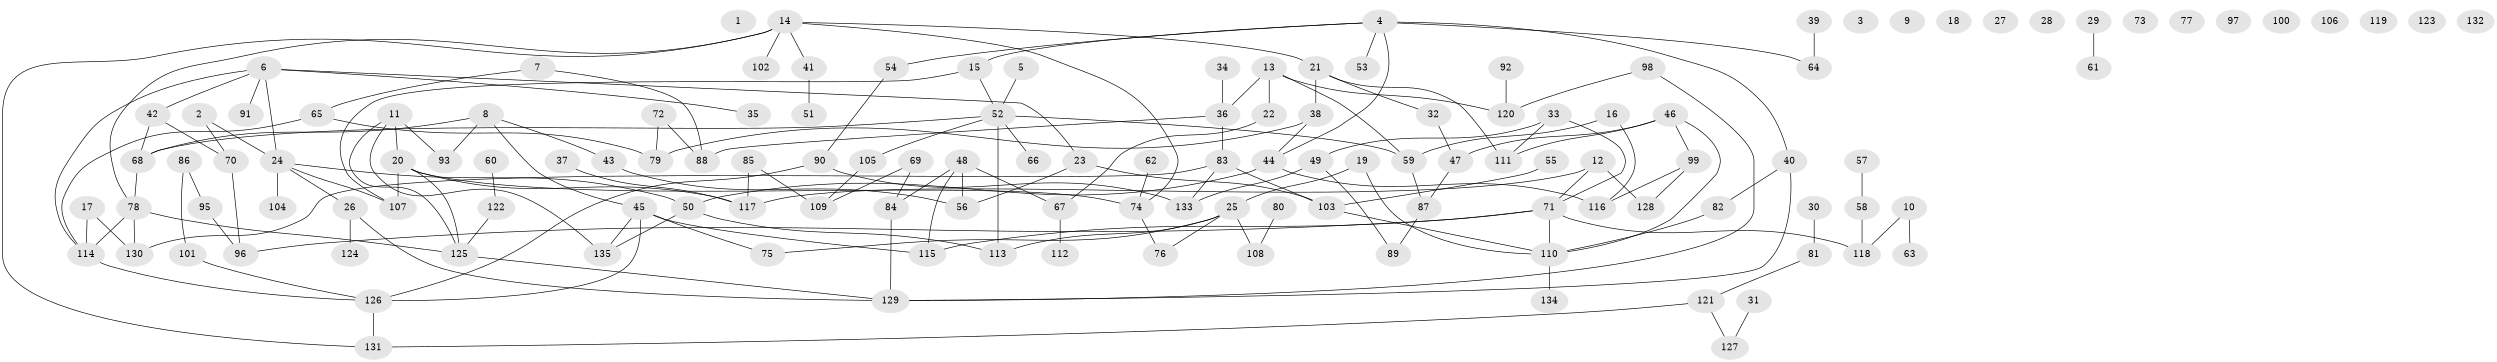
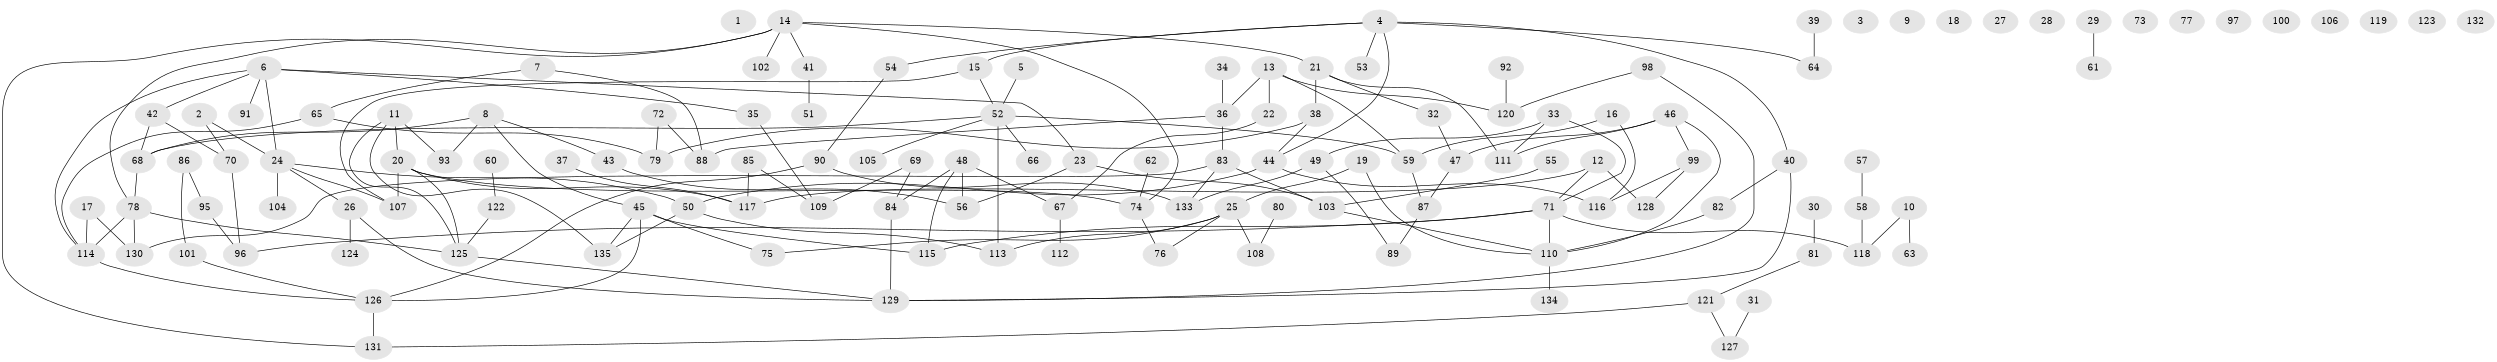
(848, 180) -> (786, 161)
